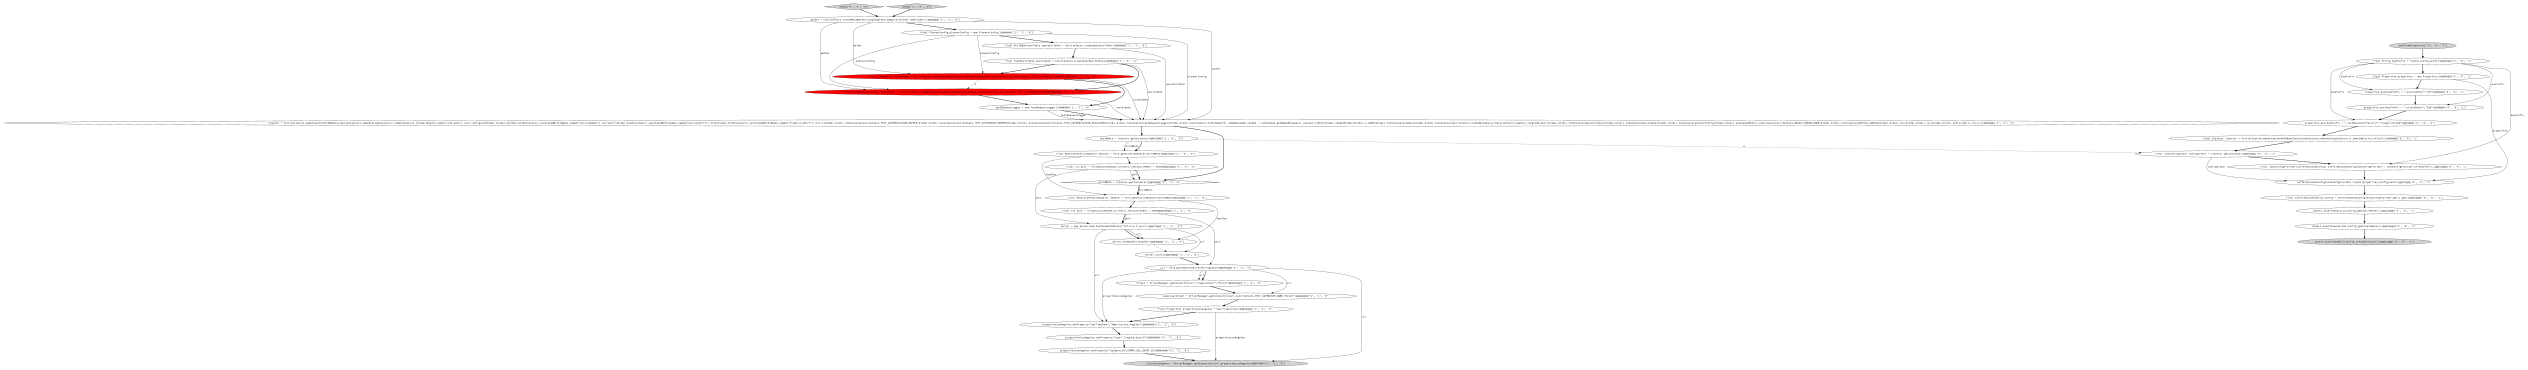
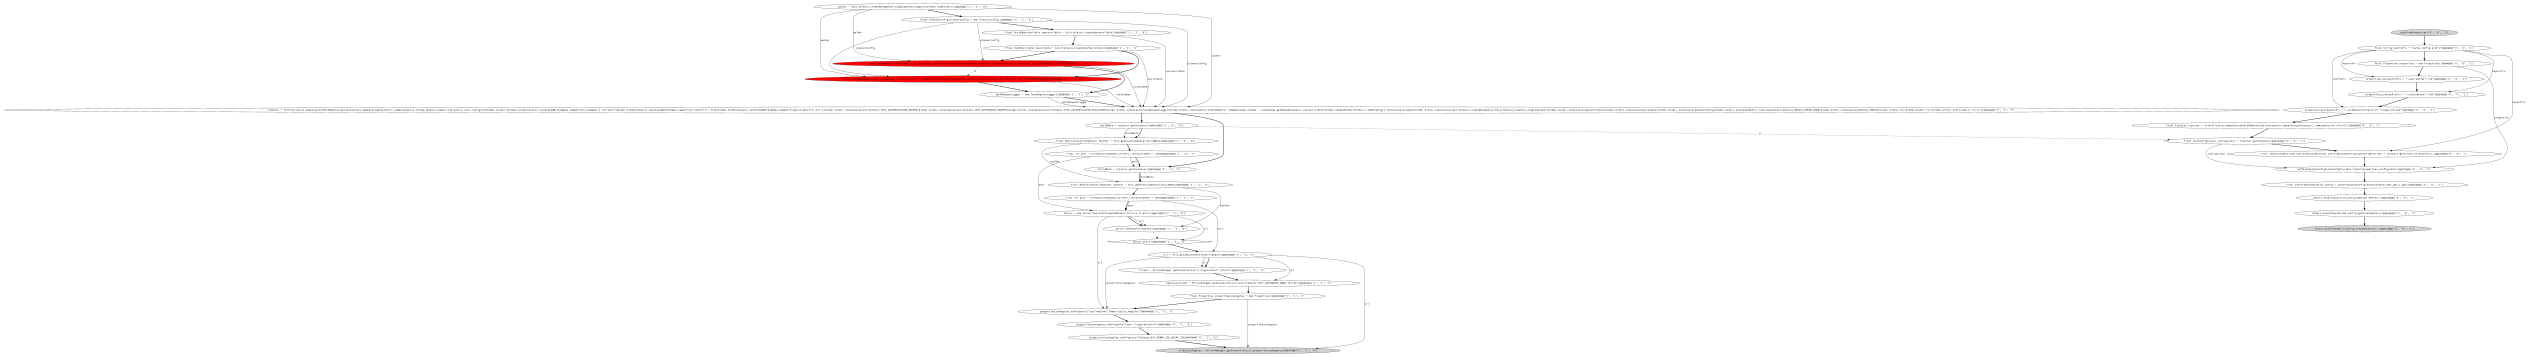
(854, 7) -> none
(917, 7) -> none
(1140, 182) -> (1140, 169)
(1172, 255) -> (1160, 242)
